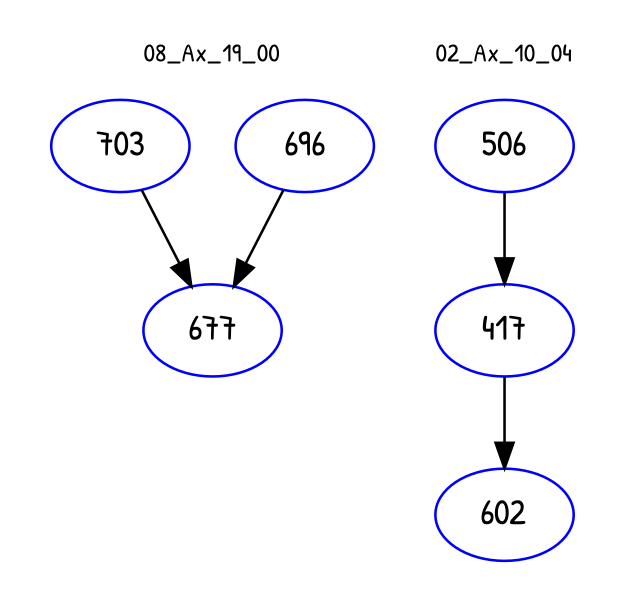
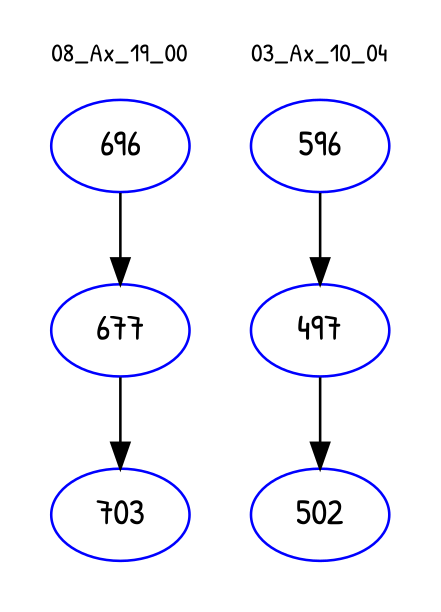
(505, 55) -> (320, 55)
(505, 146) -> (320, 146)
(161, 227) -> (120, 410)
(505, 330) -> (320, 330)
(505, 515) -> (320, 515)
